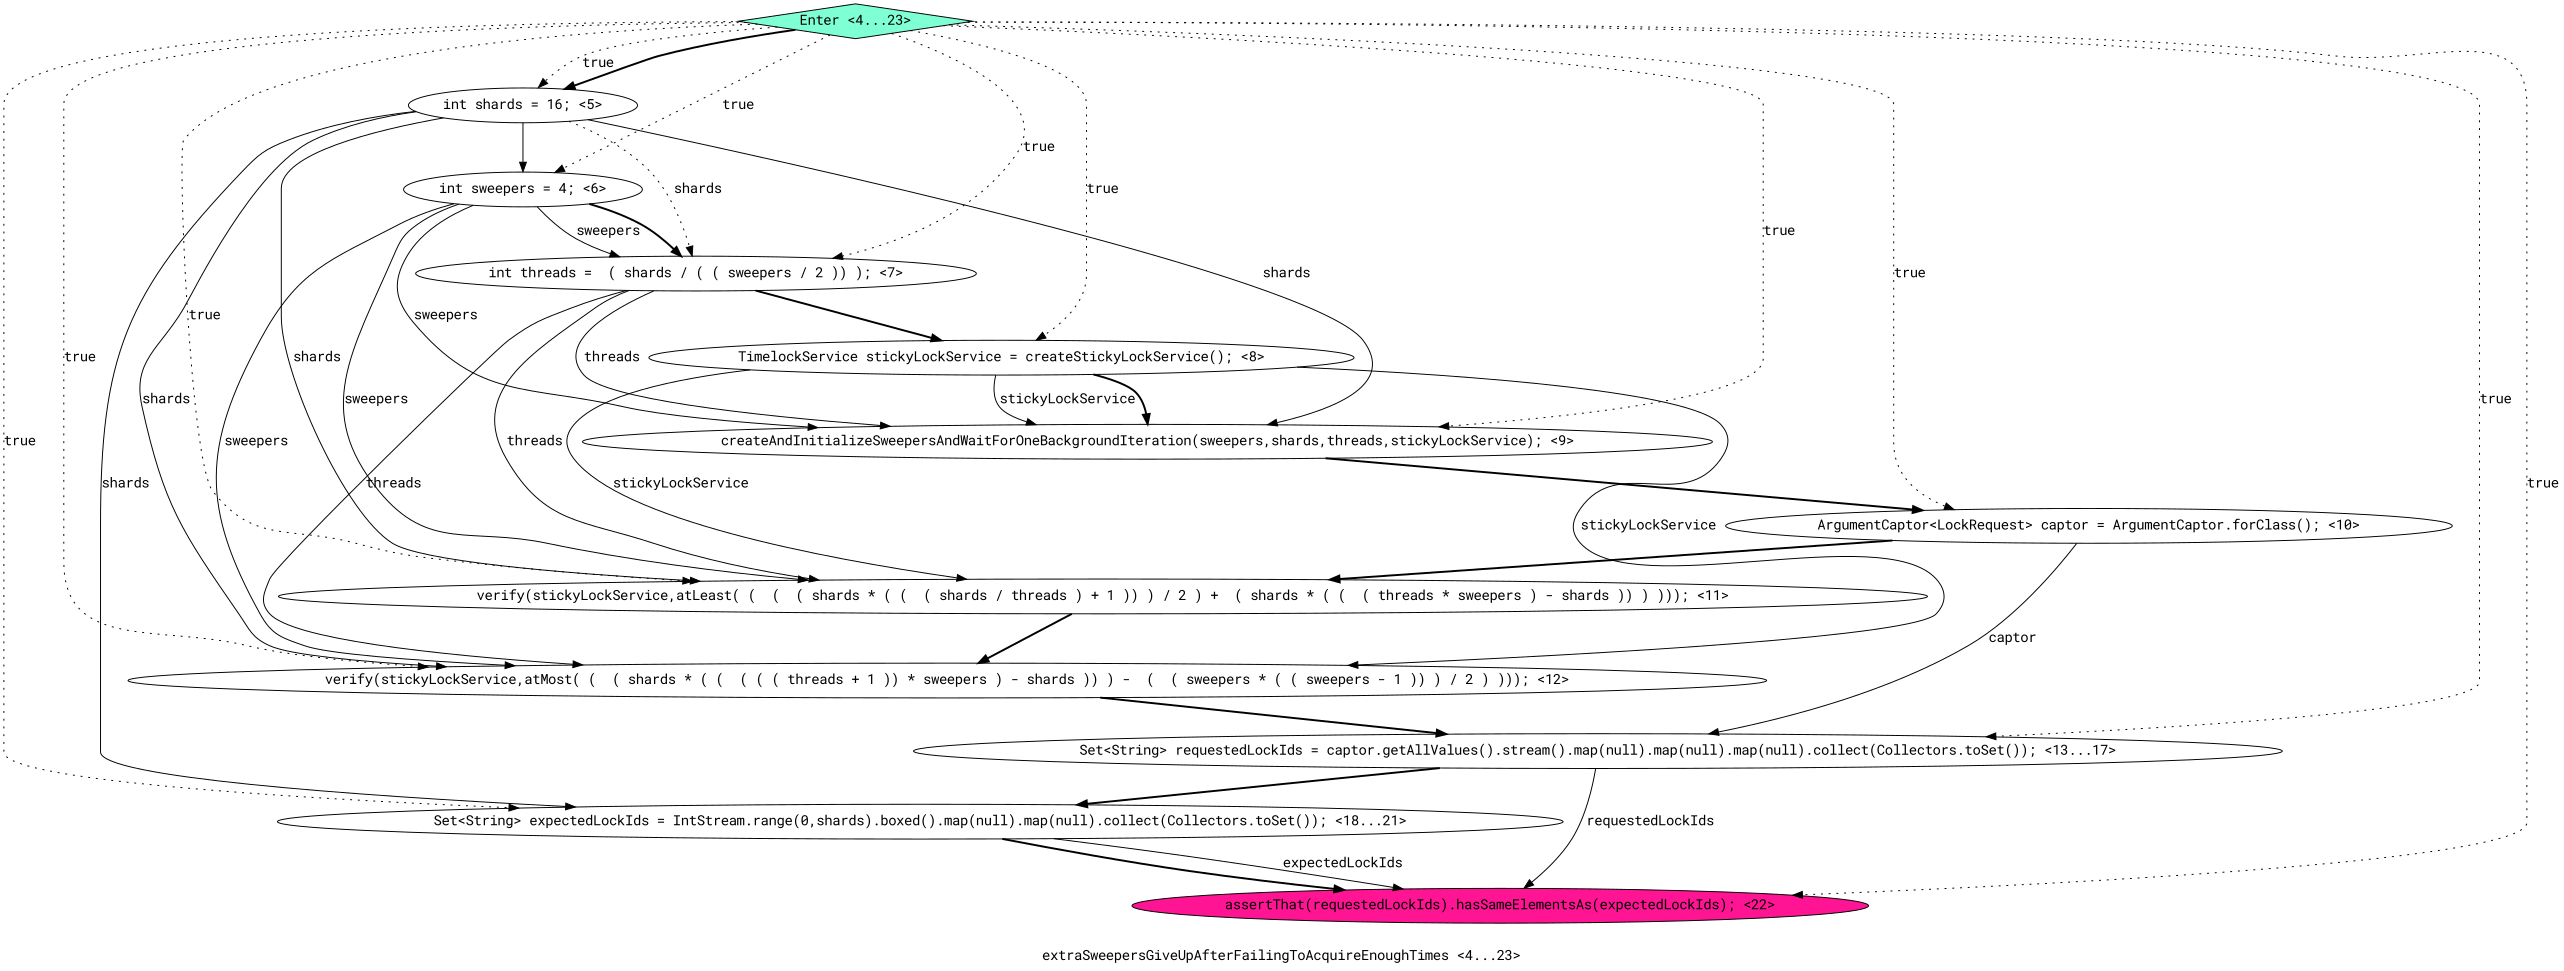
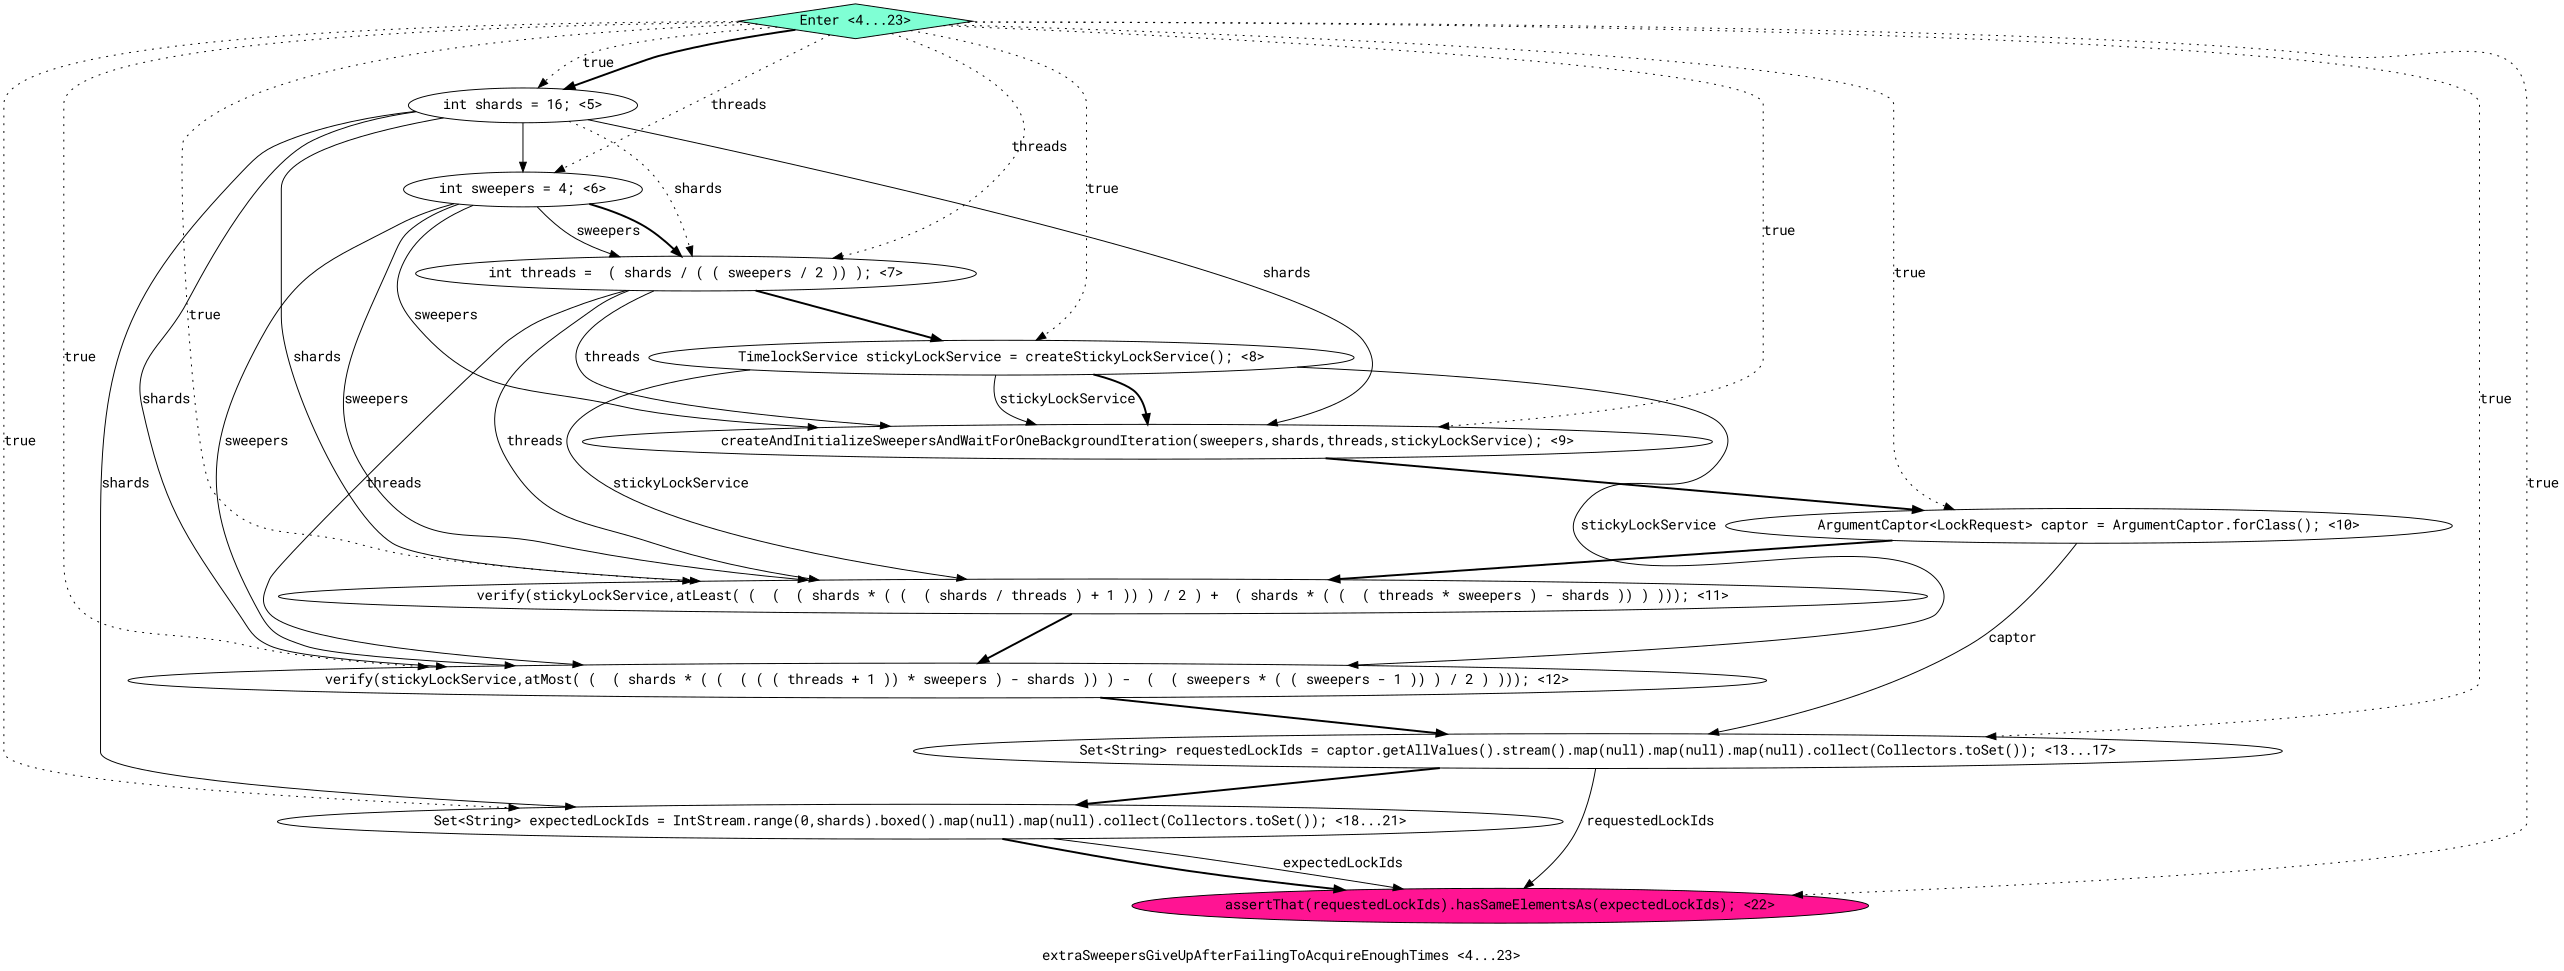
(739, 105) -> (739, 105)
(1039, 147) -> (1039, 147)
